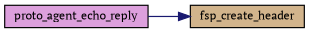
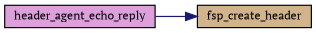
(76, 16) -> (80, 16)
